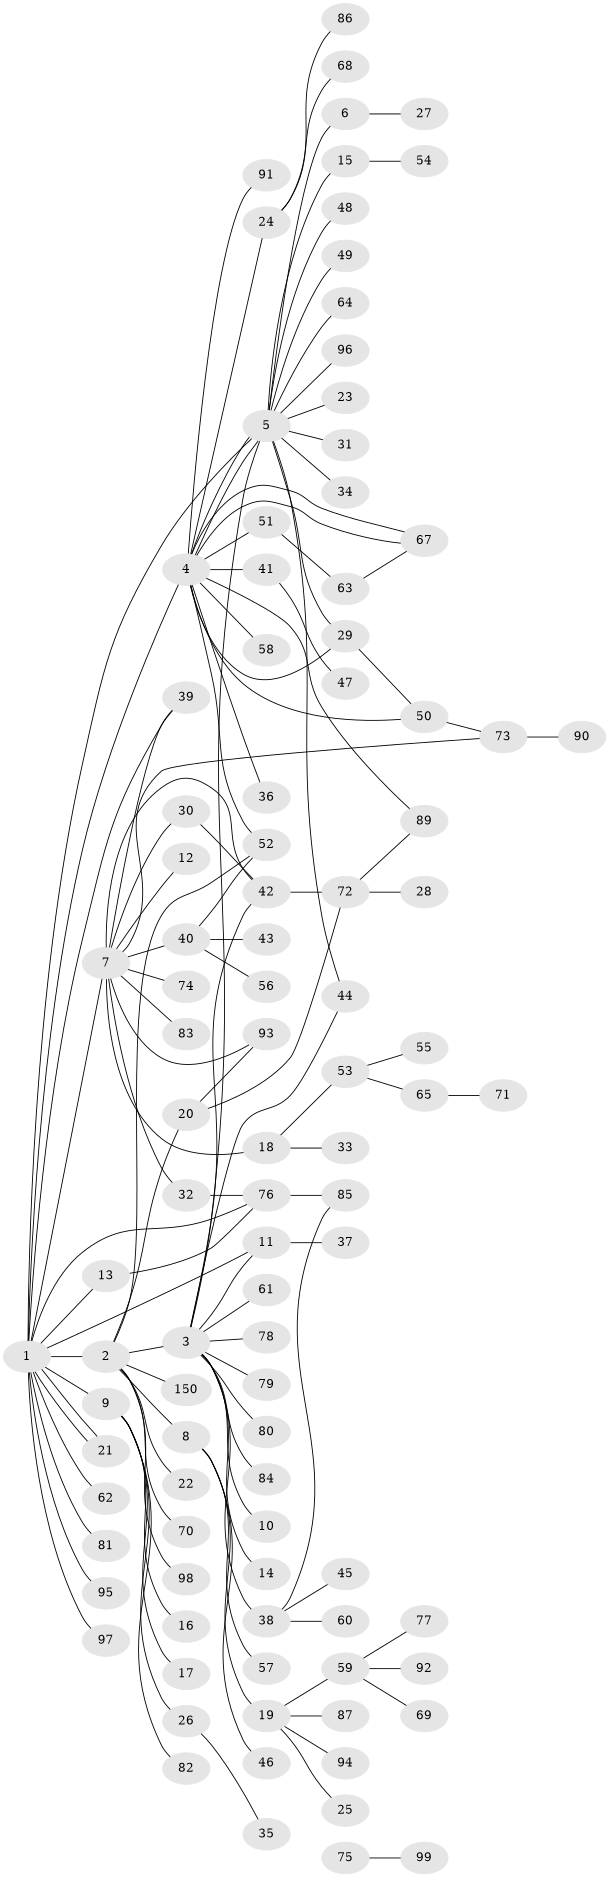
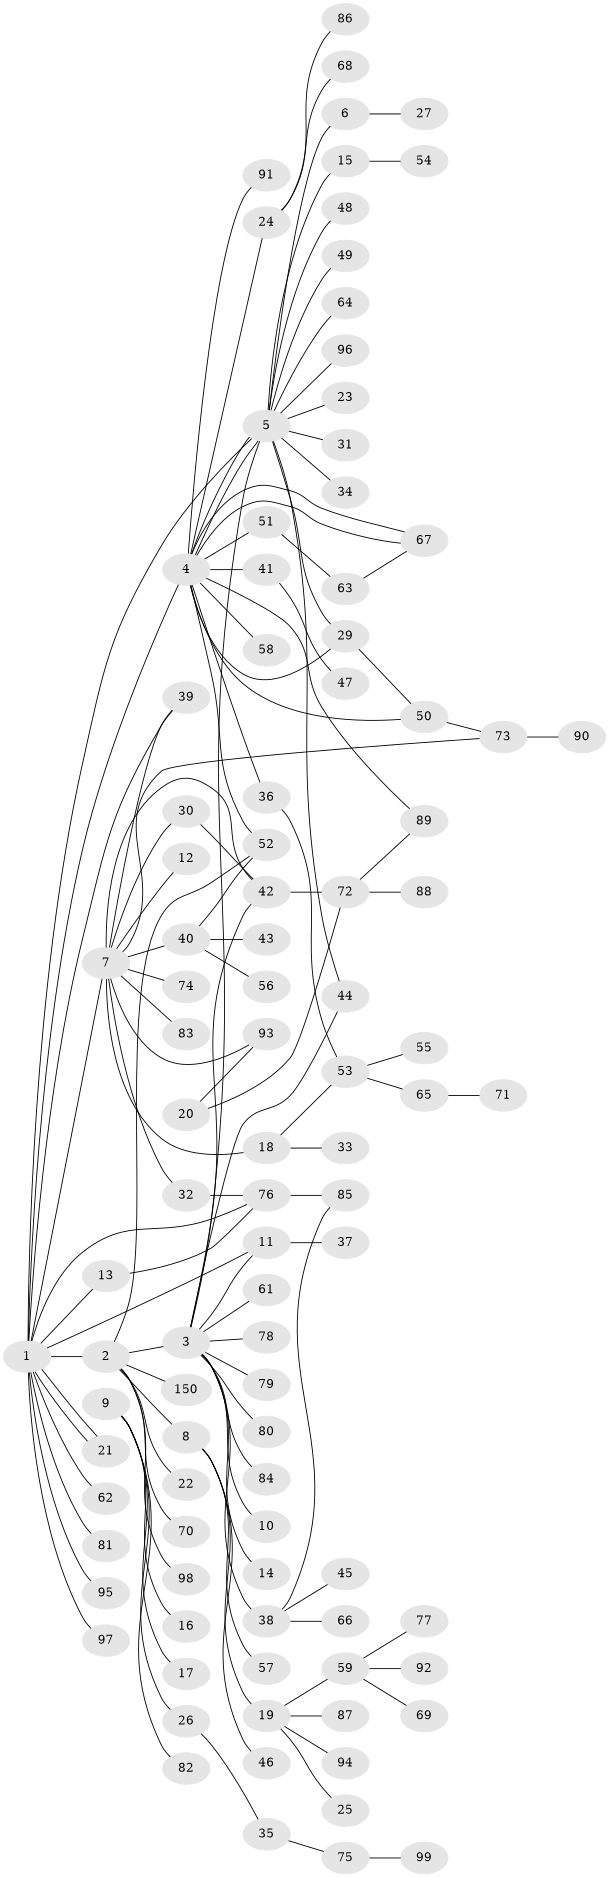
(424, 892) -> (424, 892)
none -> (311, 932)
(145, 1235) -> none
(67, 1380) -> none
(345, 1621) -> (345, 1621)
none -> (306, 1846)
